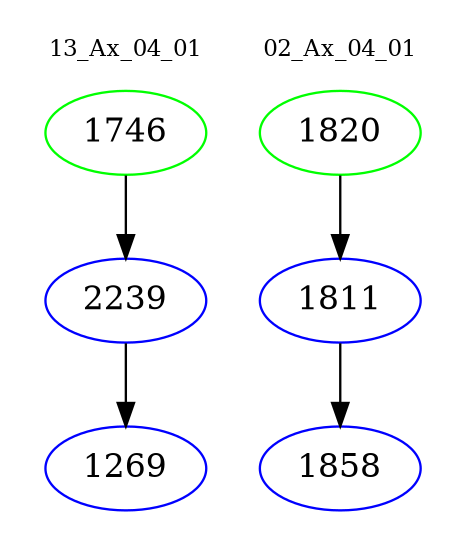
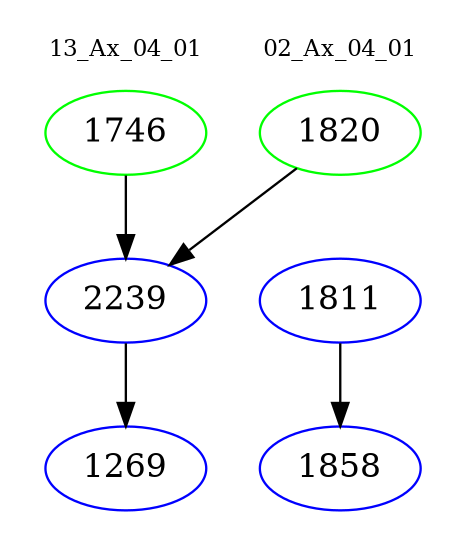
(340, 205) -> (257, 199)
